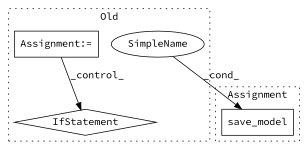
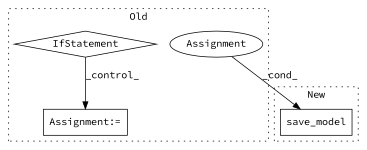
(158, 44) -> (216, 44)
(70, 80) -> (85, 79)
(258, 95) -> (316, 95)
